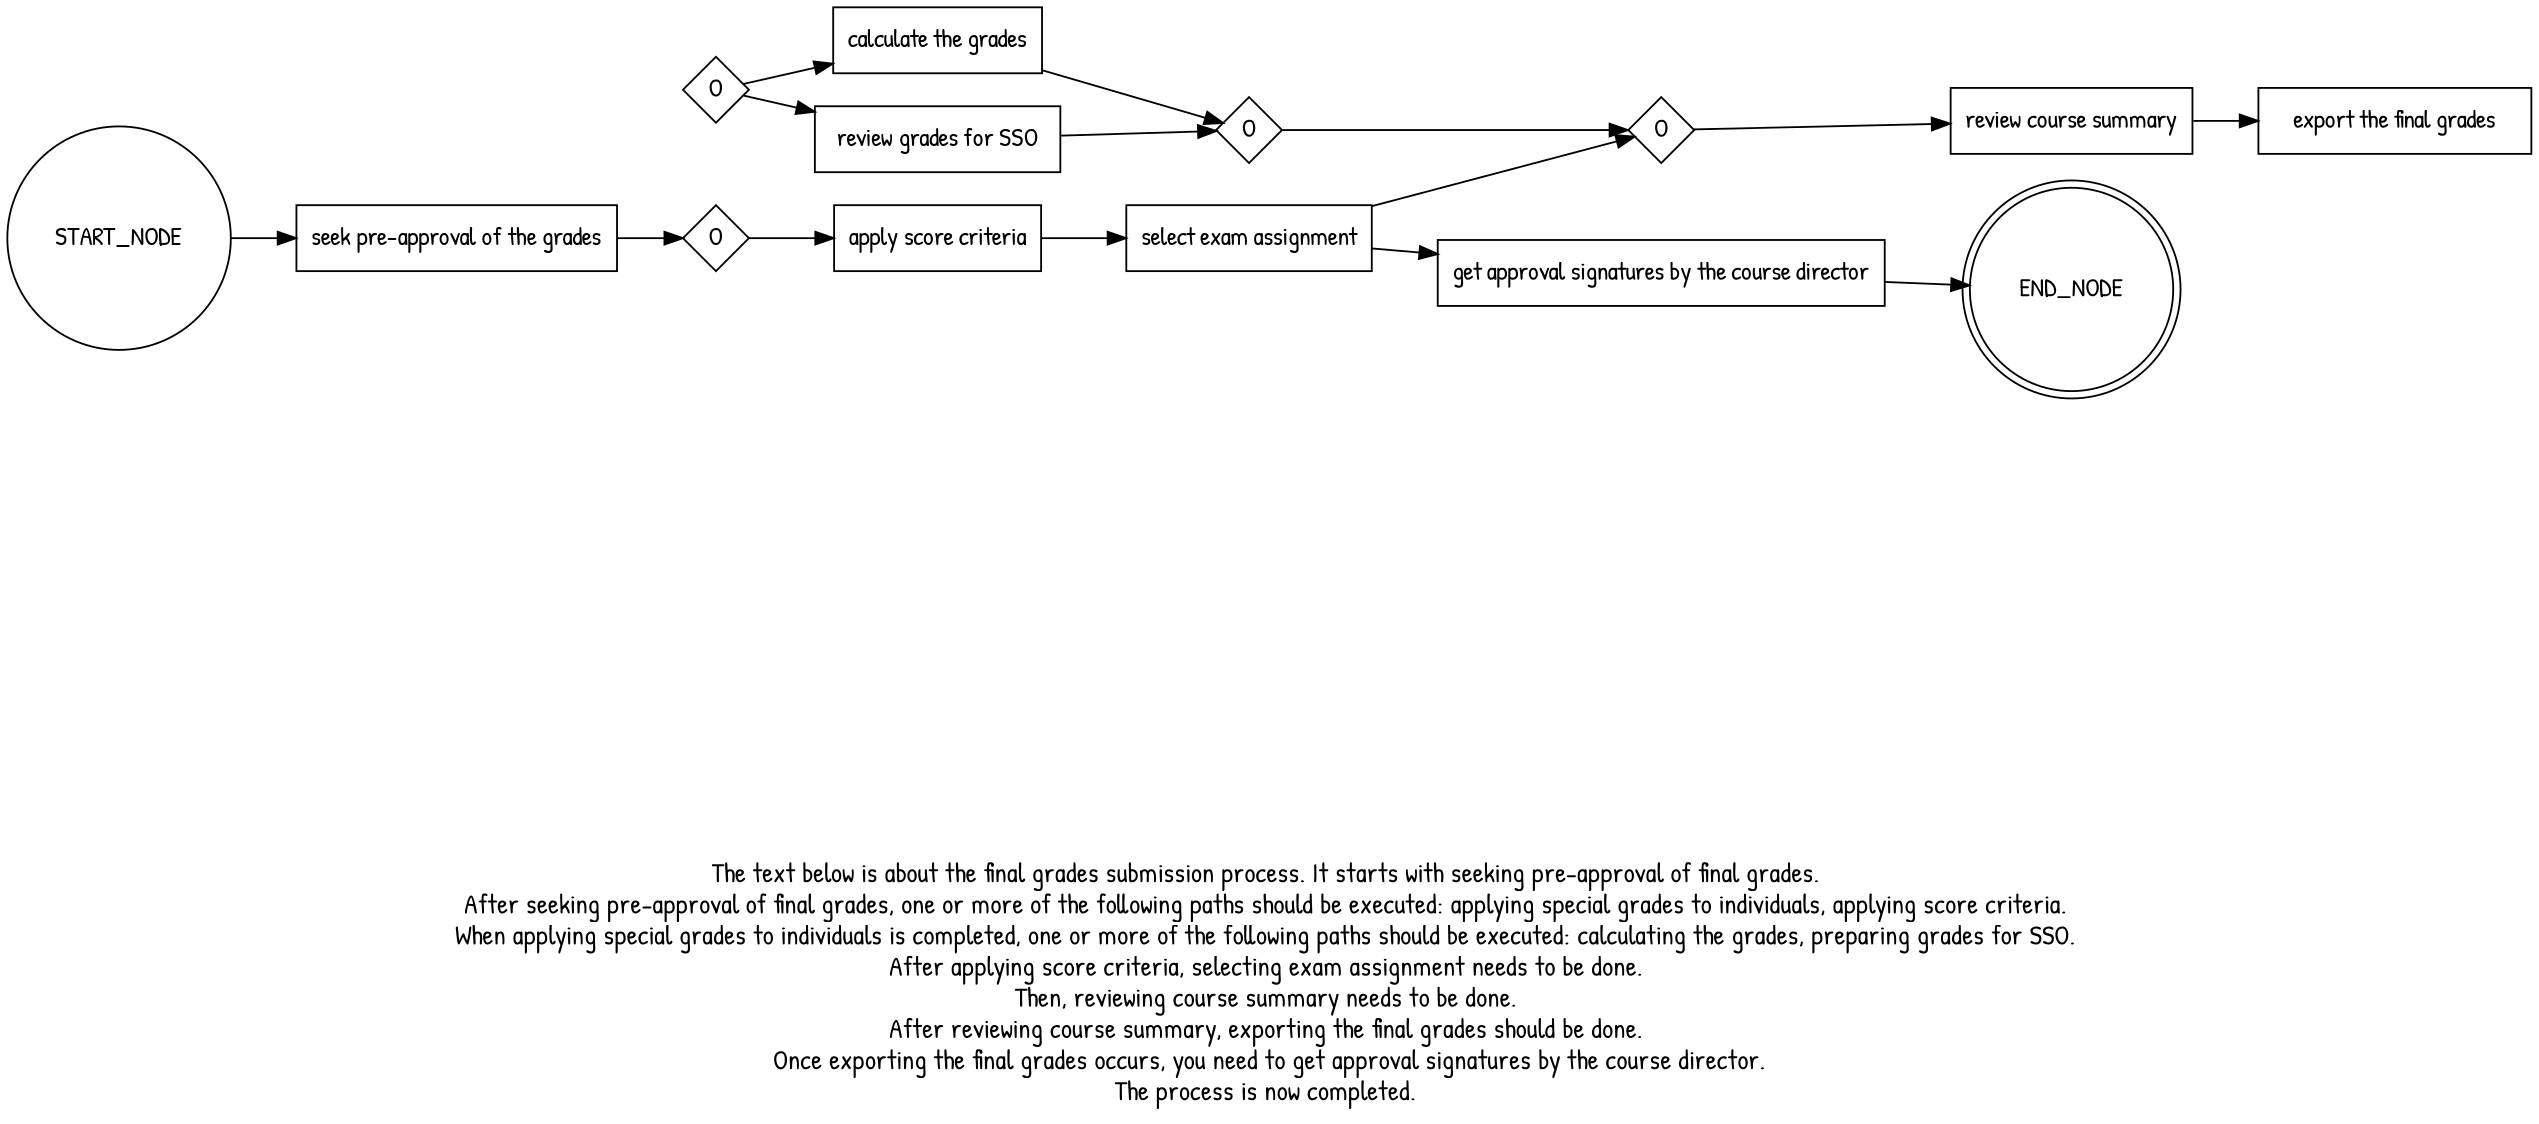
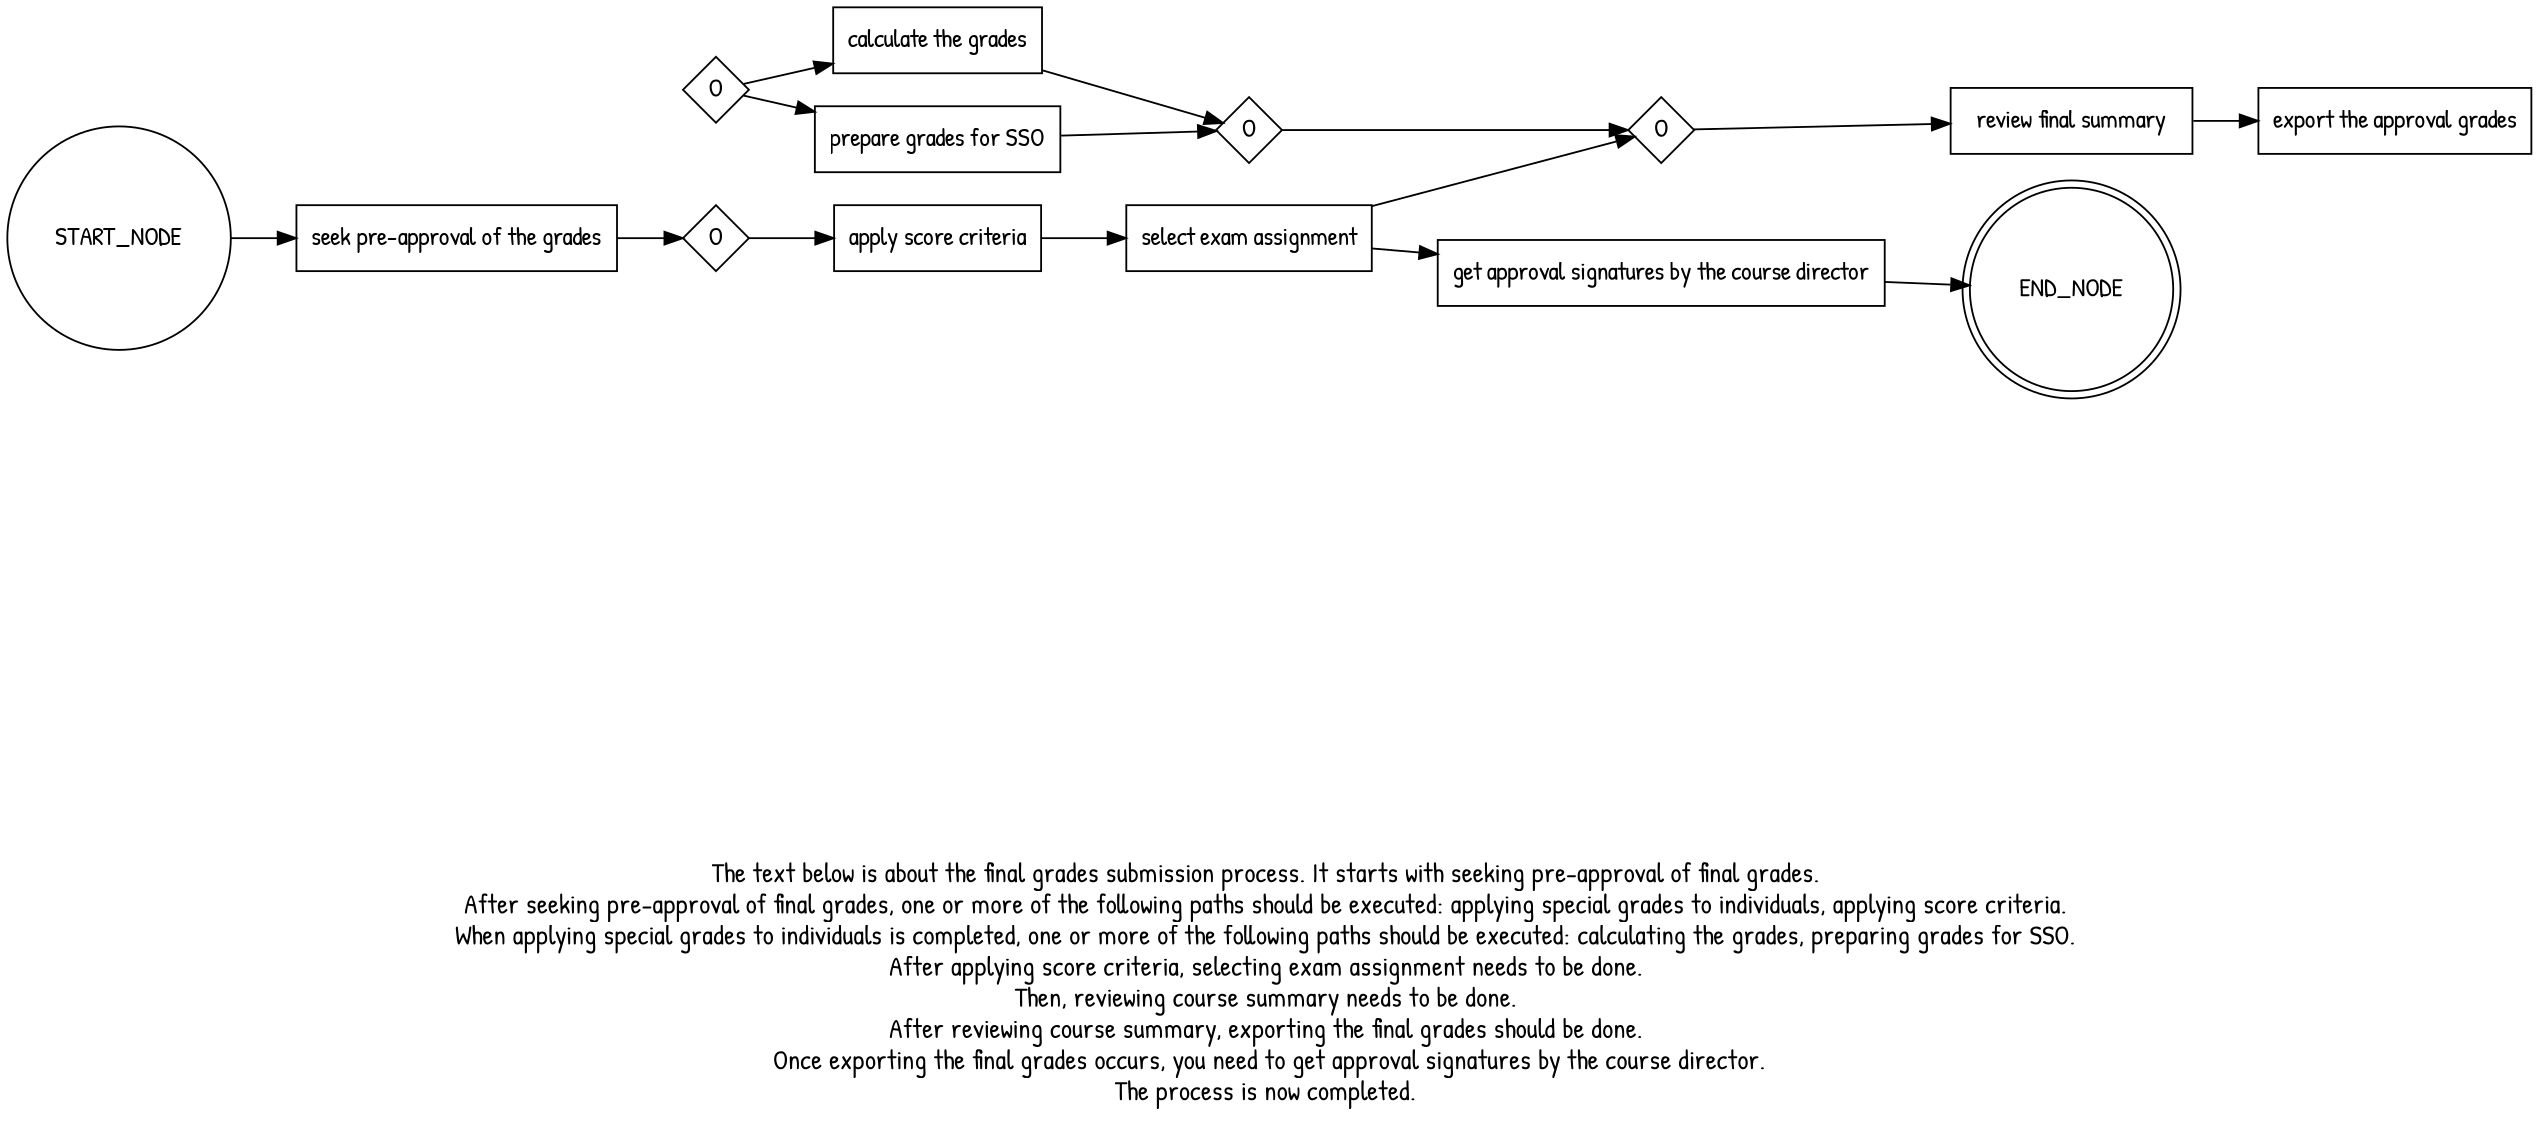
(2072, 121) -> (2072, 121)
(2395, 121) -> (2395, 121)
(938, 139) -> (938, 139)
